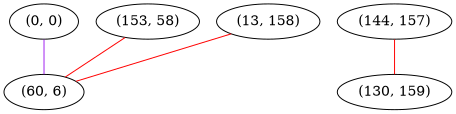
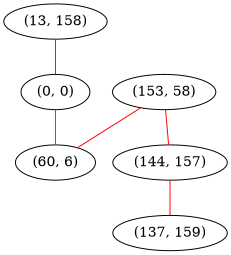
(154, 58) -> (55, 57)
(395, 92) -> (170, 233)
none -> (167, 127)
